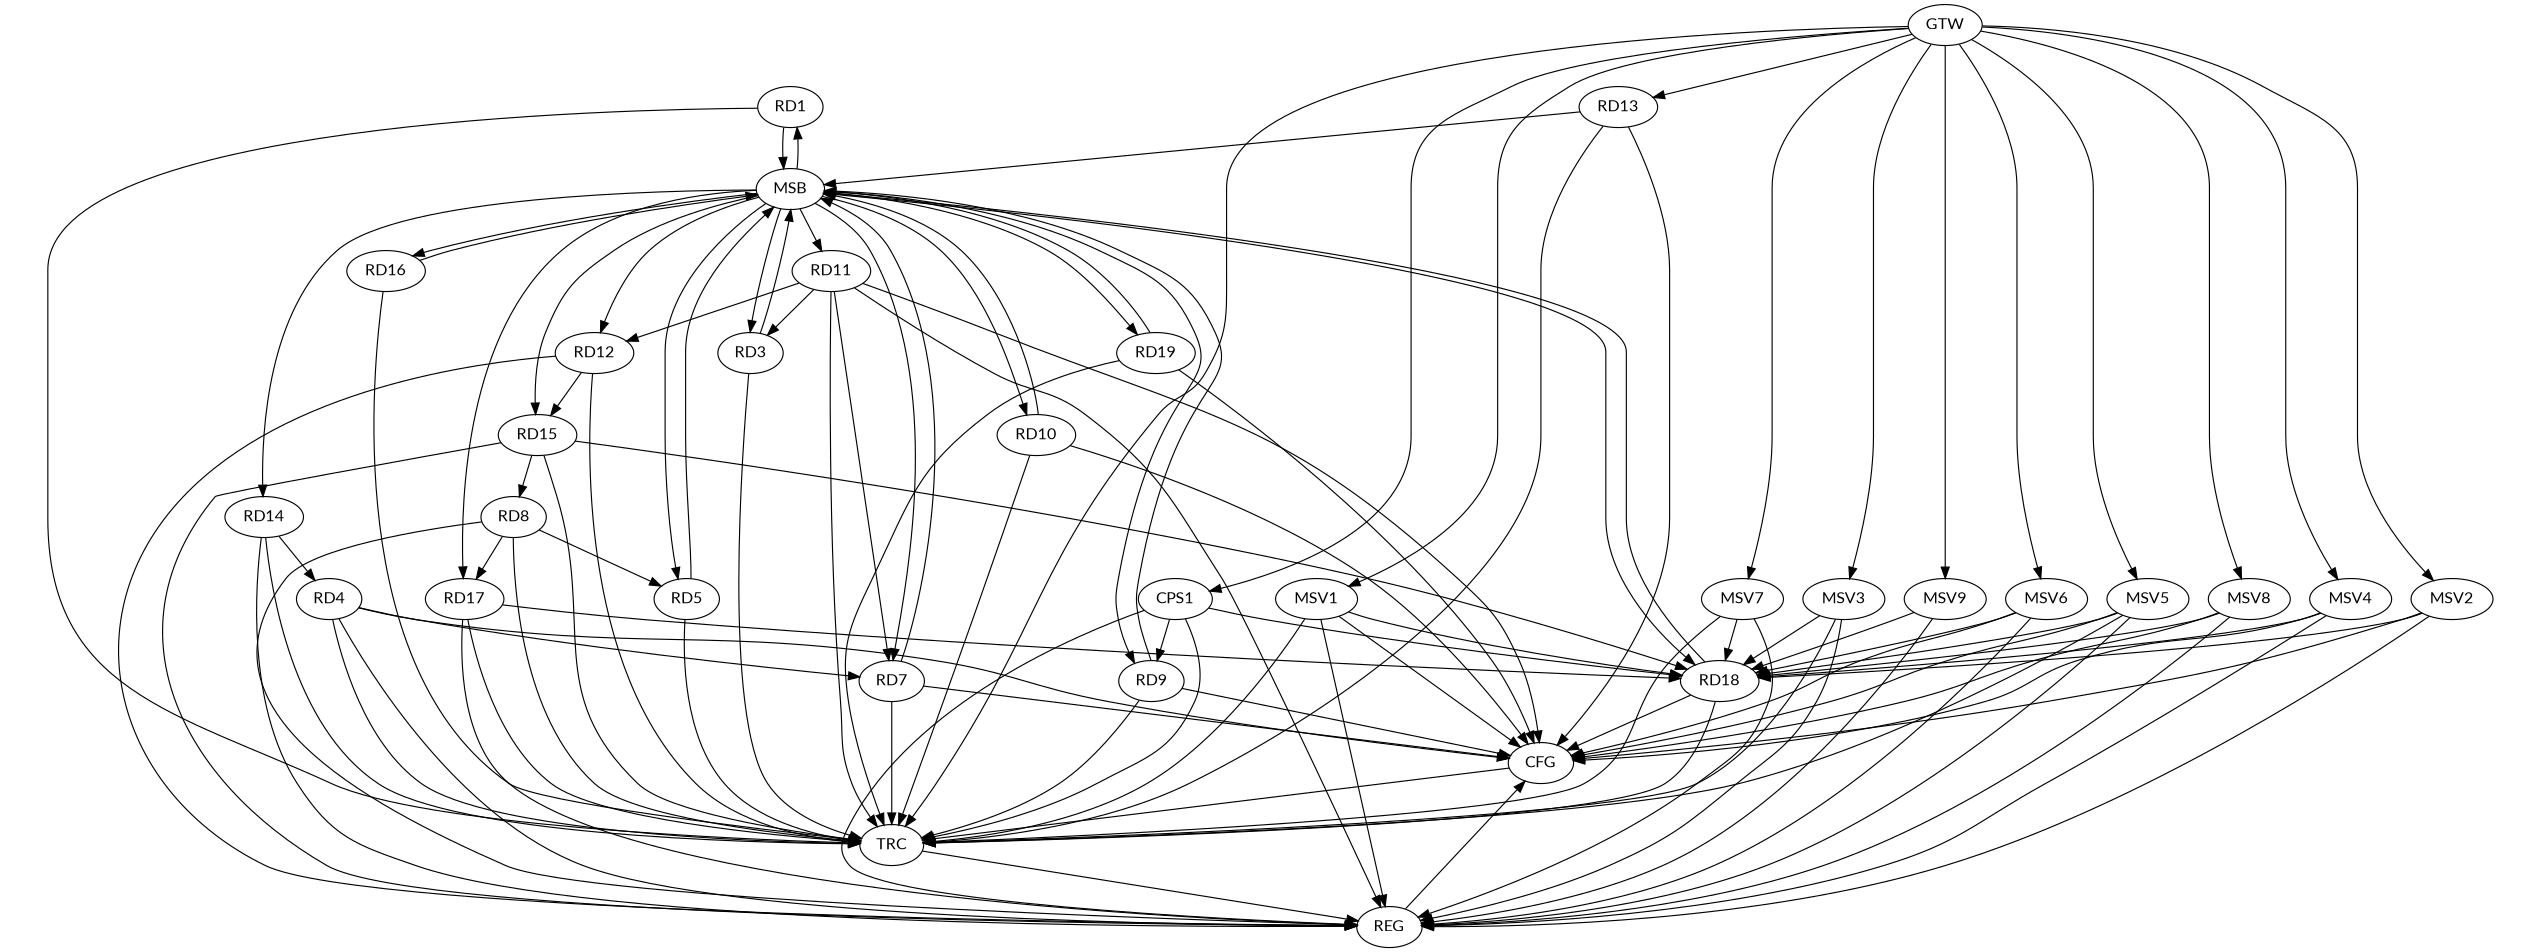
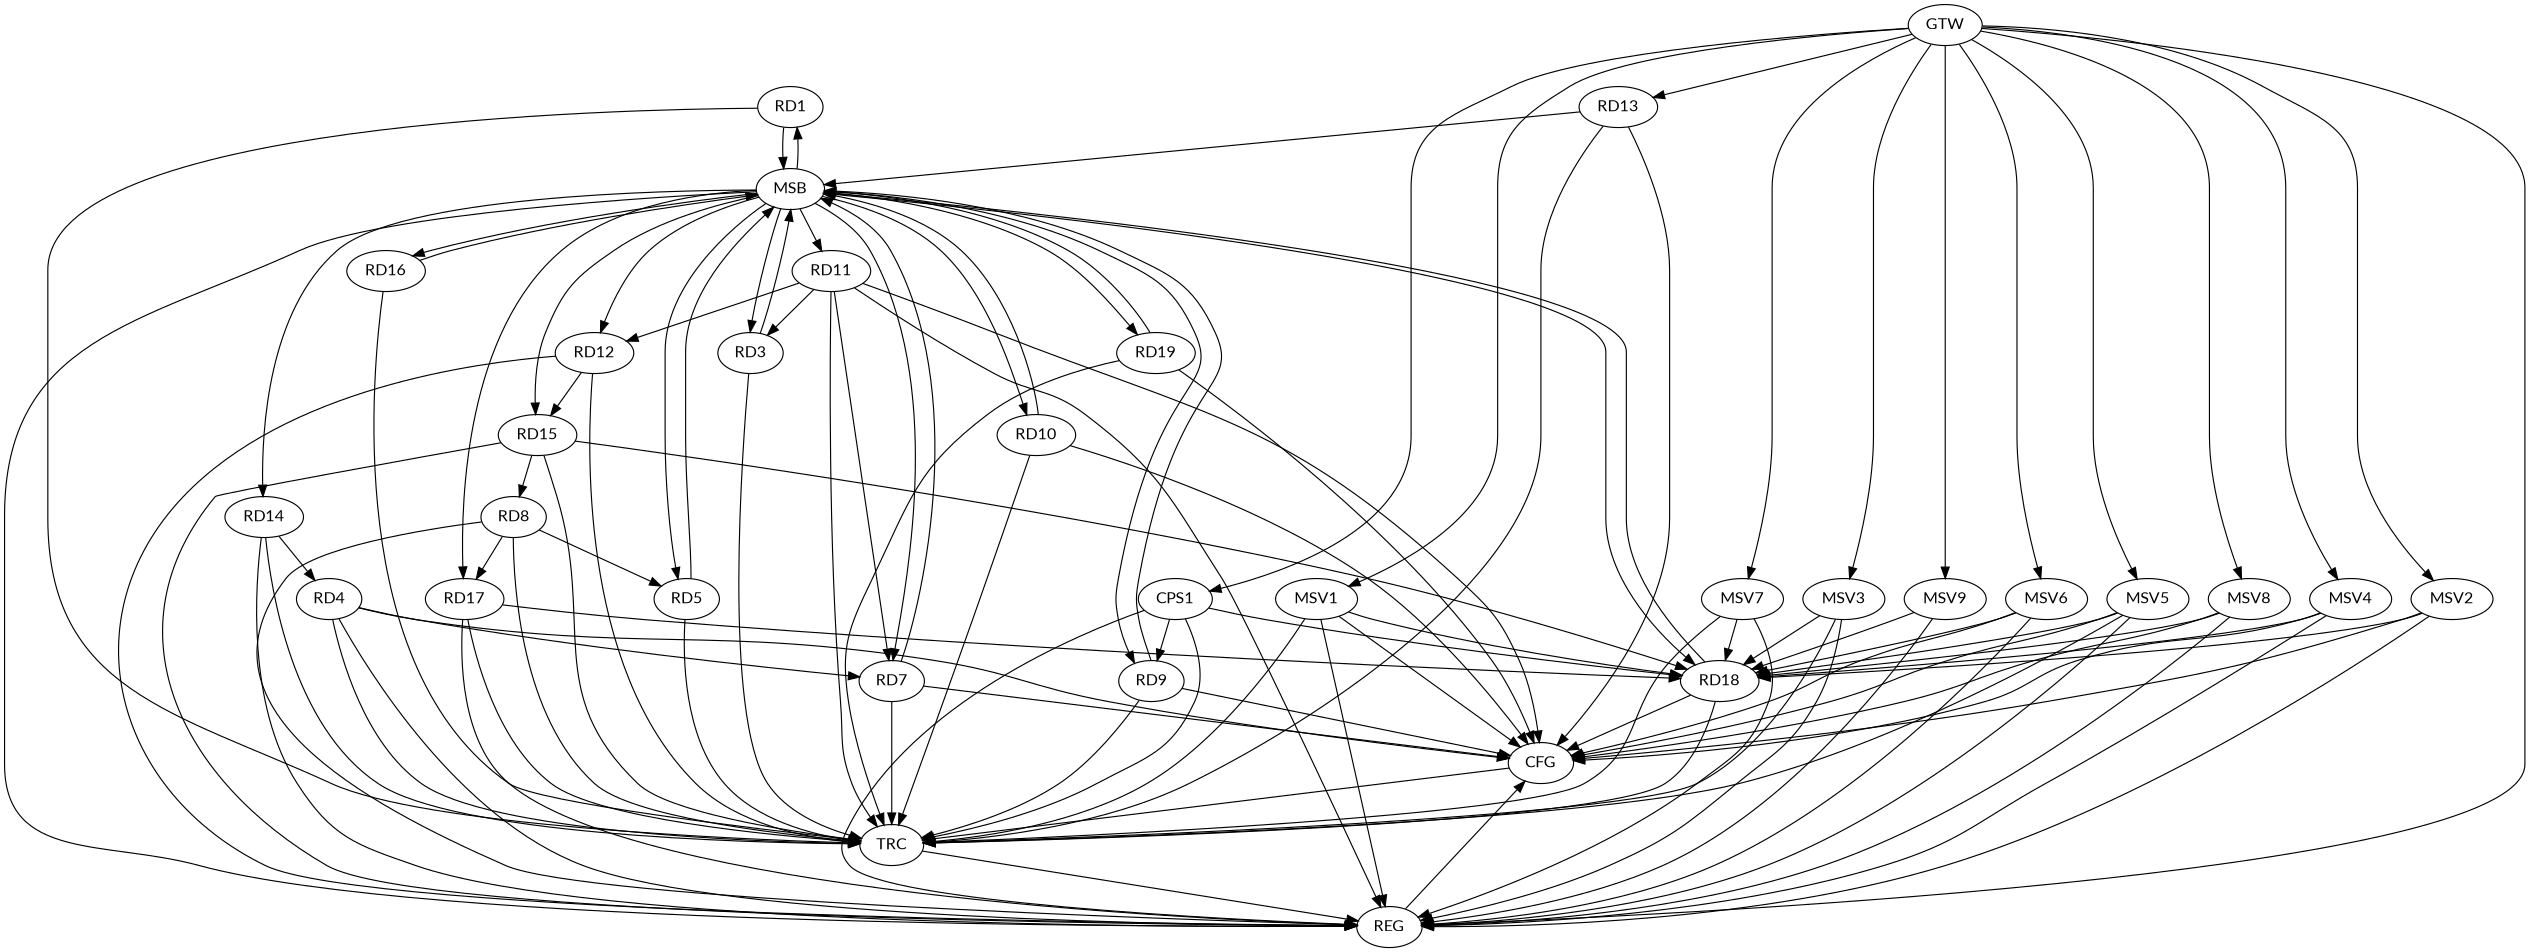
(1227, 186) -> (2525, 741)
none -> (84, 845)
